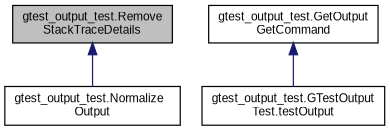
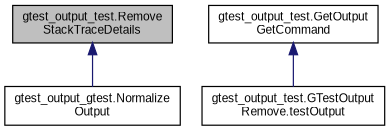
(93, 106) -> (93, 106)
(293, 106) -> (293, 106)
